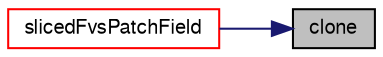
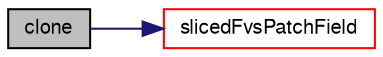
(245, 29) -> (116, 29)
